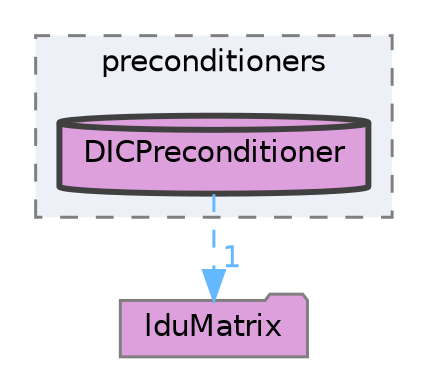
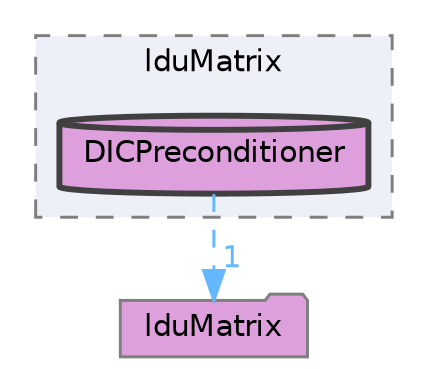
(214, 64) -> (214, 64)
